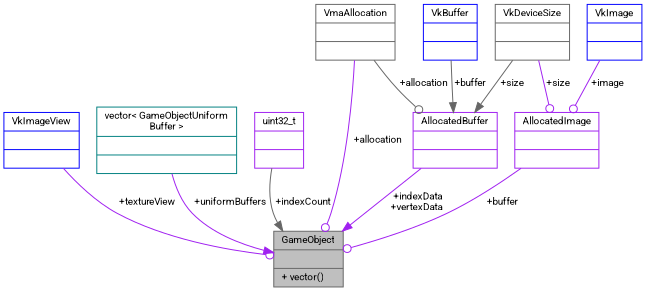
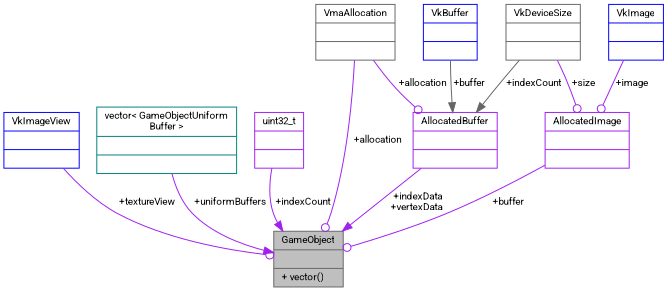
(511, 84) -> (533, 84)
(393, 85) -> (393, 85)
(270, 196) -> (270, 196)
